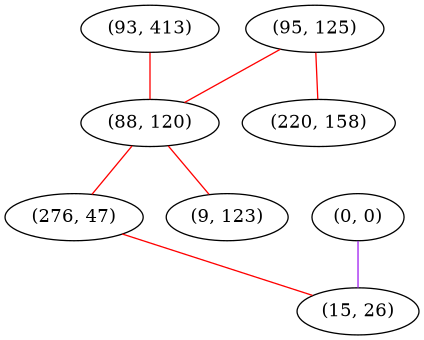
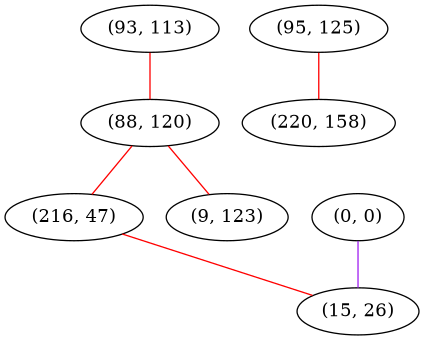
(150, 29) -> (150, 29)
(232, 76) -> none
(74, 217) -> (74, 217)
